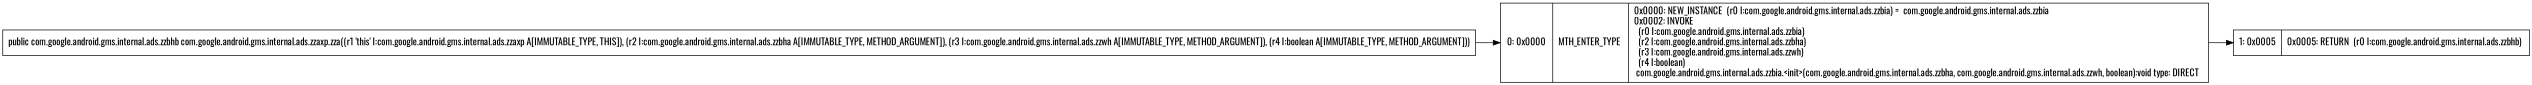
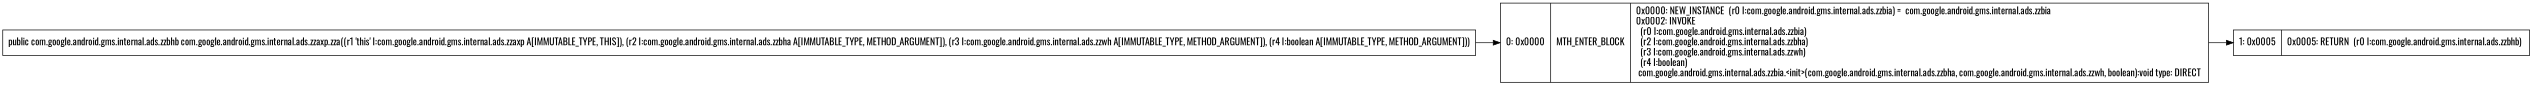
(1590, 42) -> (1591, 42)
